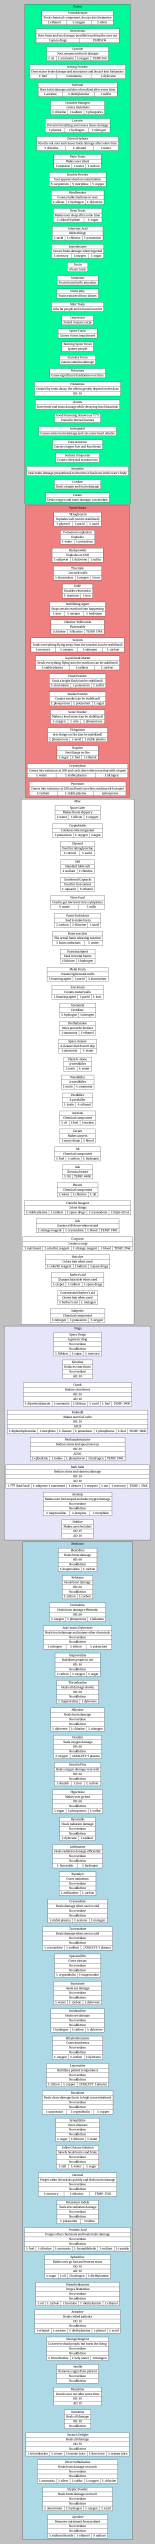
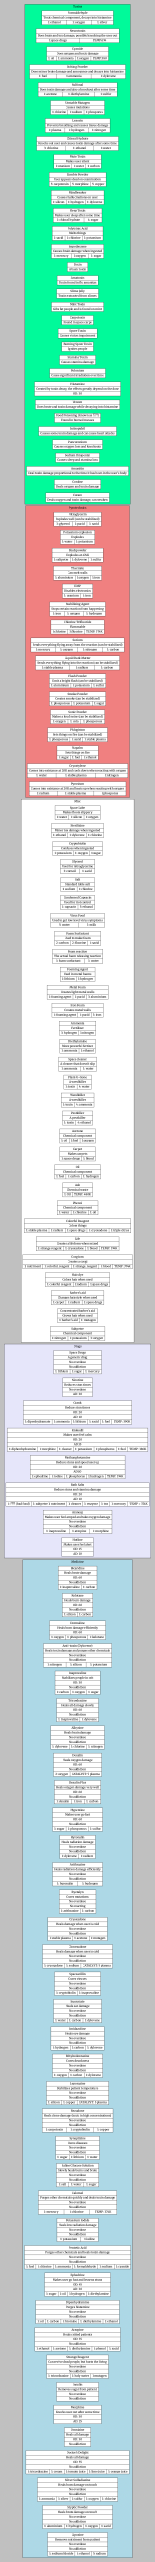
none -> (78, 831)
(78, 1888) -> (78, 1906)
